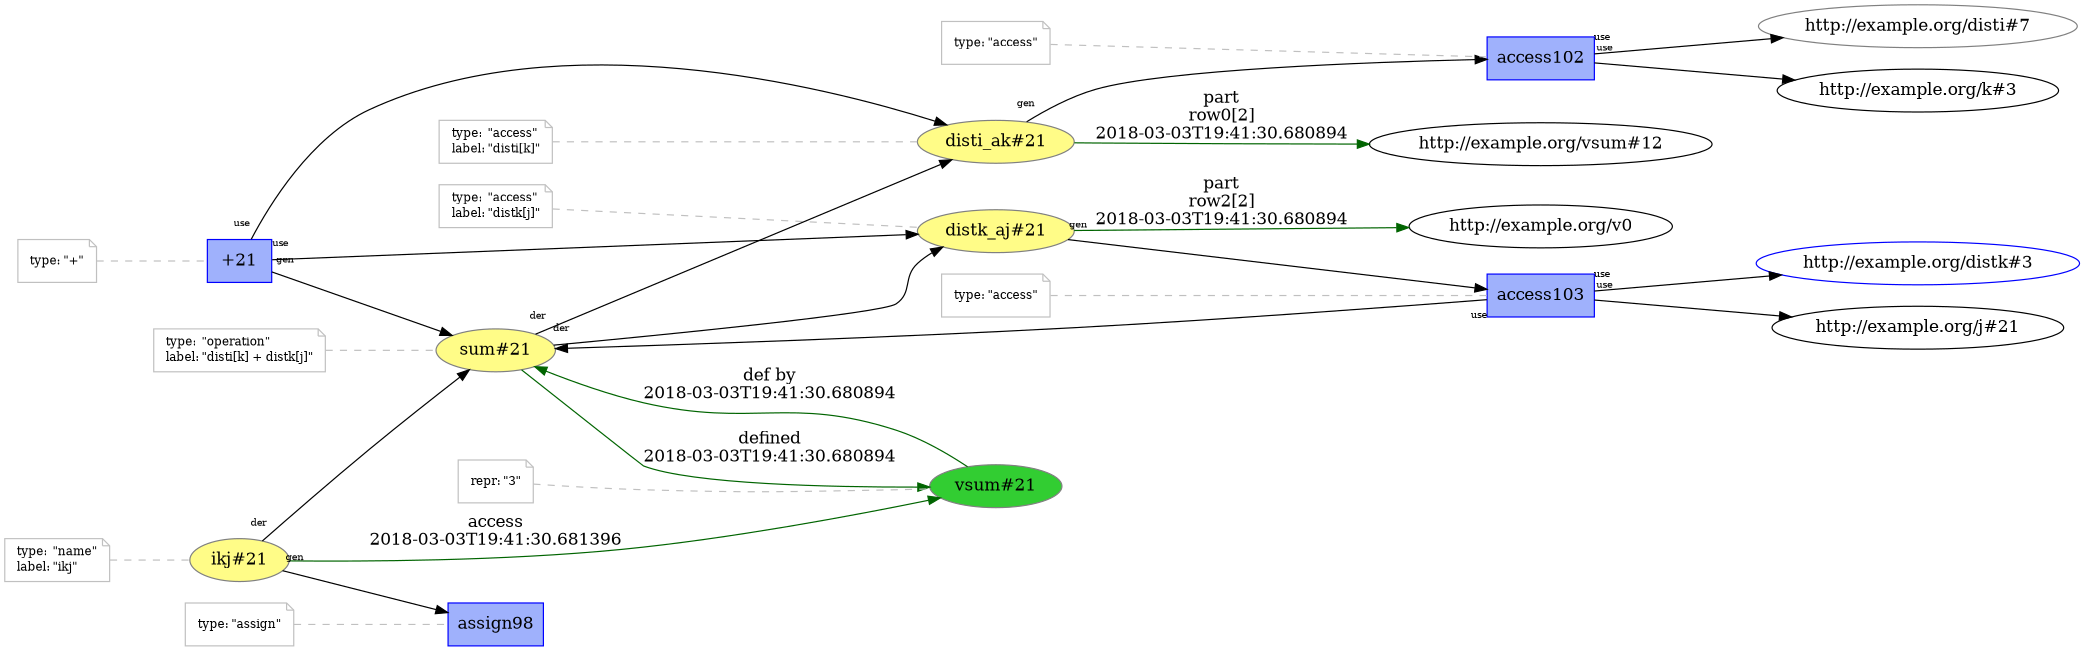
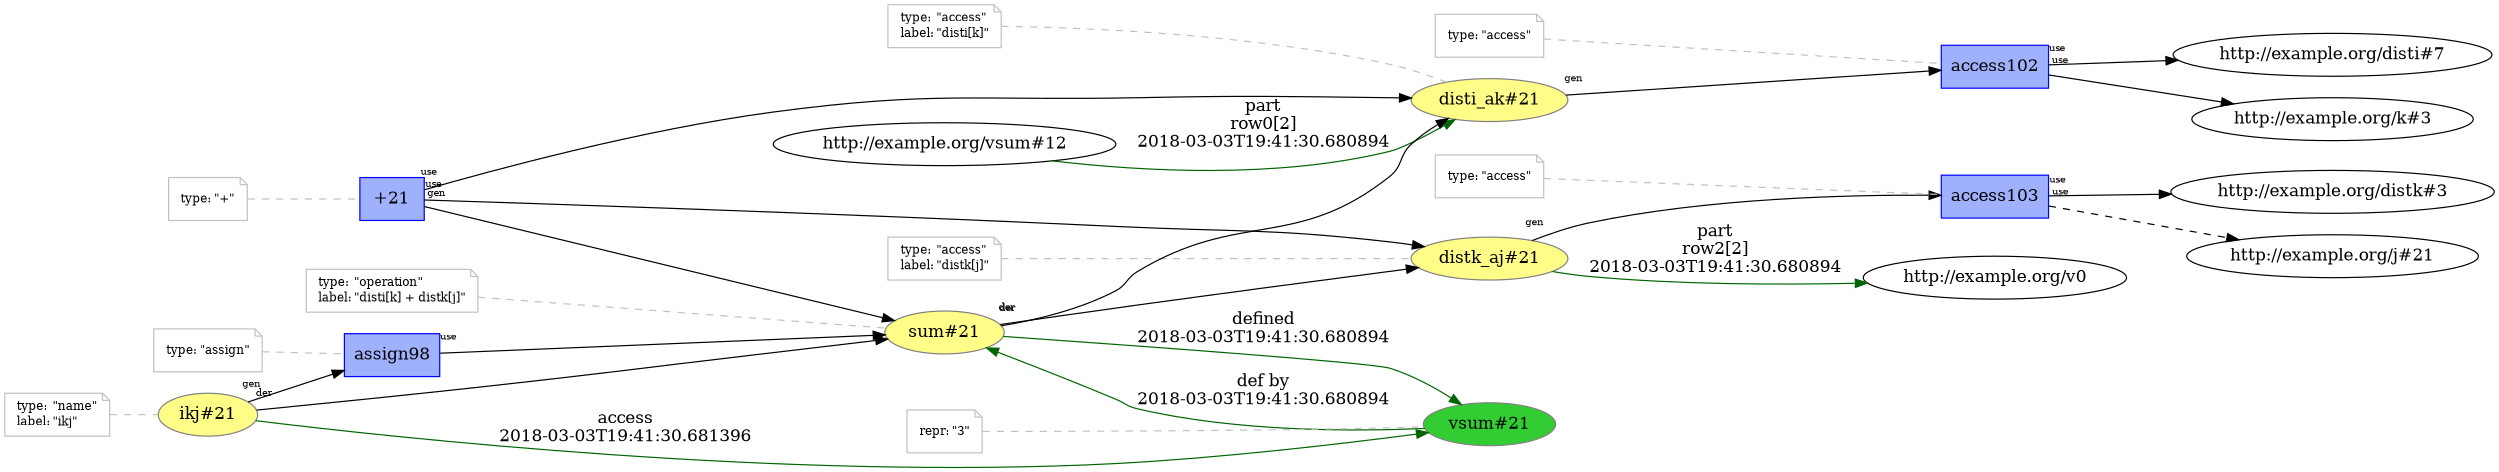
(1918, 26) -> (2333, 55)
(1216, 144) -> (1252, 169)
(1918, 263) -> (2333, 192)
(1687, 308) -> (2138, 222)
(1028, 330) -> (657, 344)
